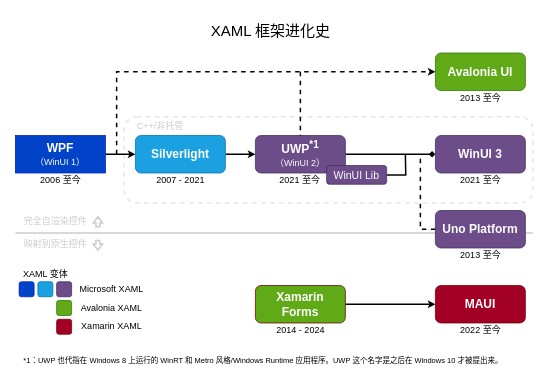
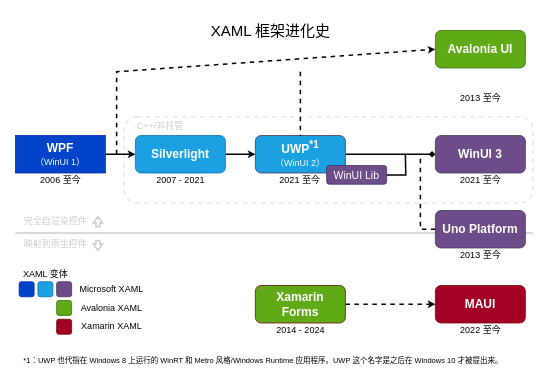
(480, 72) -> (480, 49)
(300, 154) -> (300, 154)
(388, 304) -> (388, 304)
